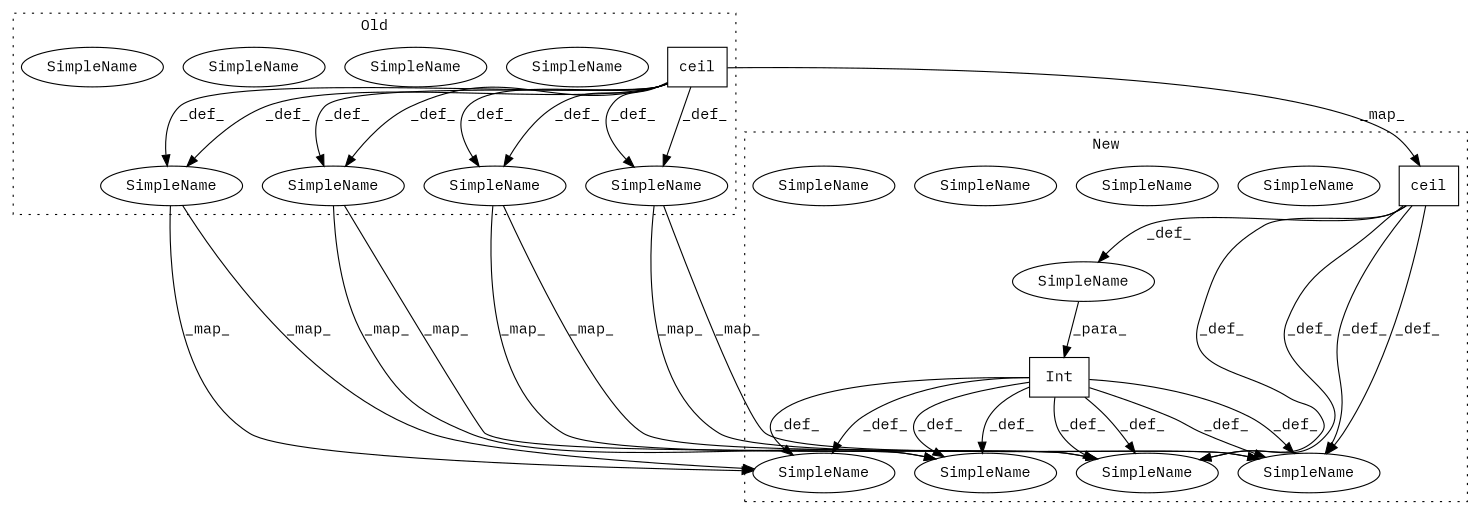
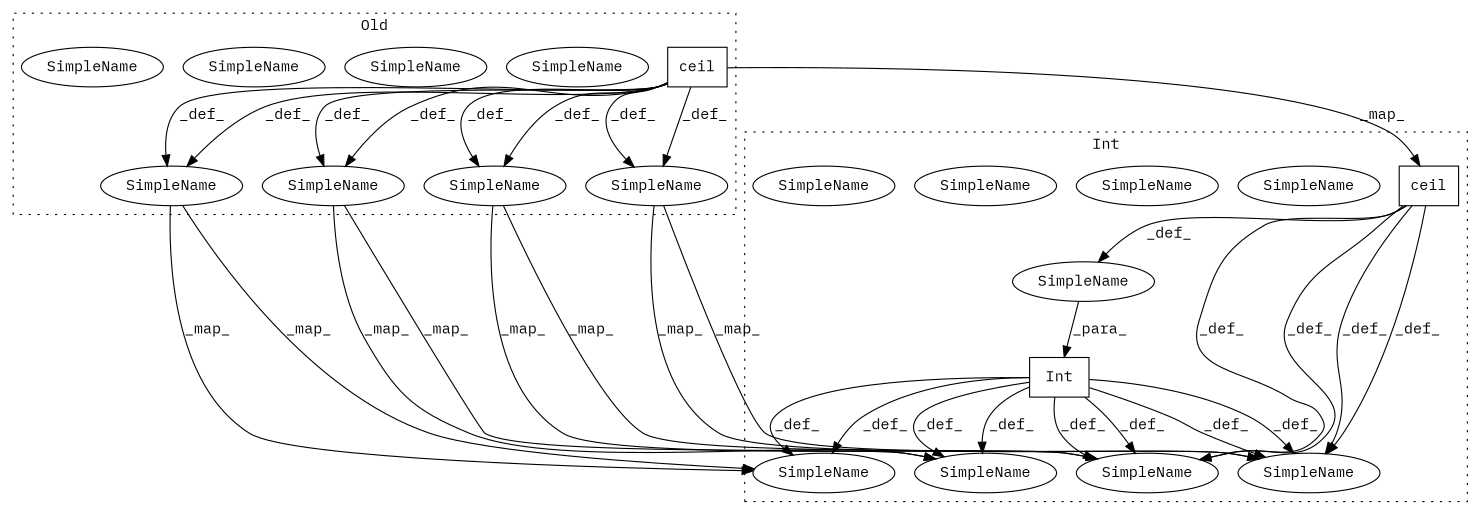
(1106, 145) -> (1106, 145)
